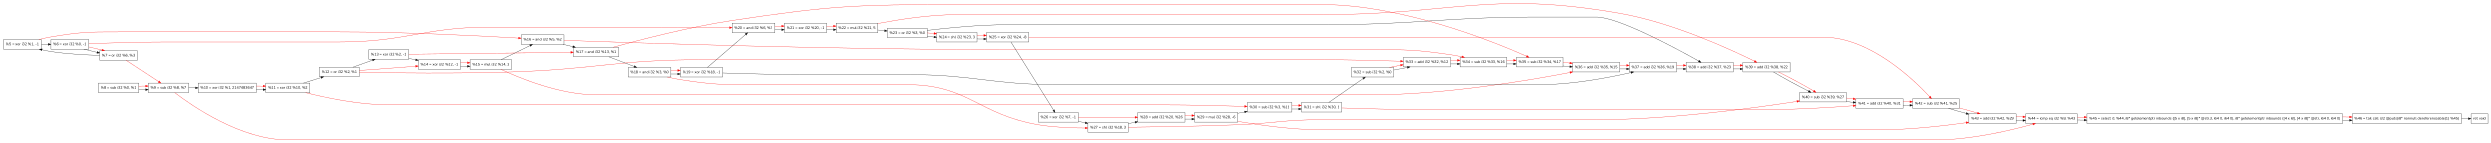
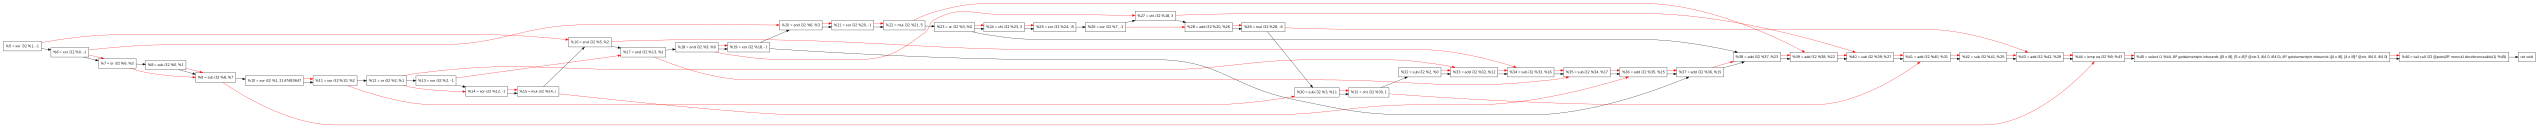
(1488, 37) -> none
(71, 54) -> (139, 64)
